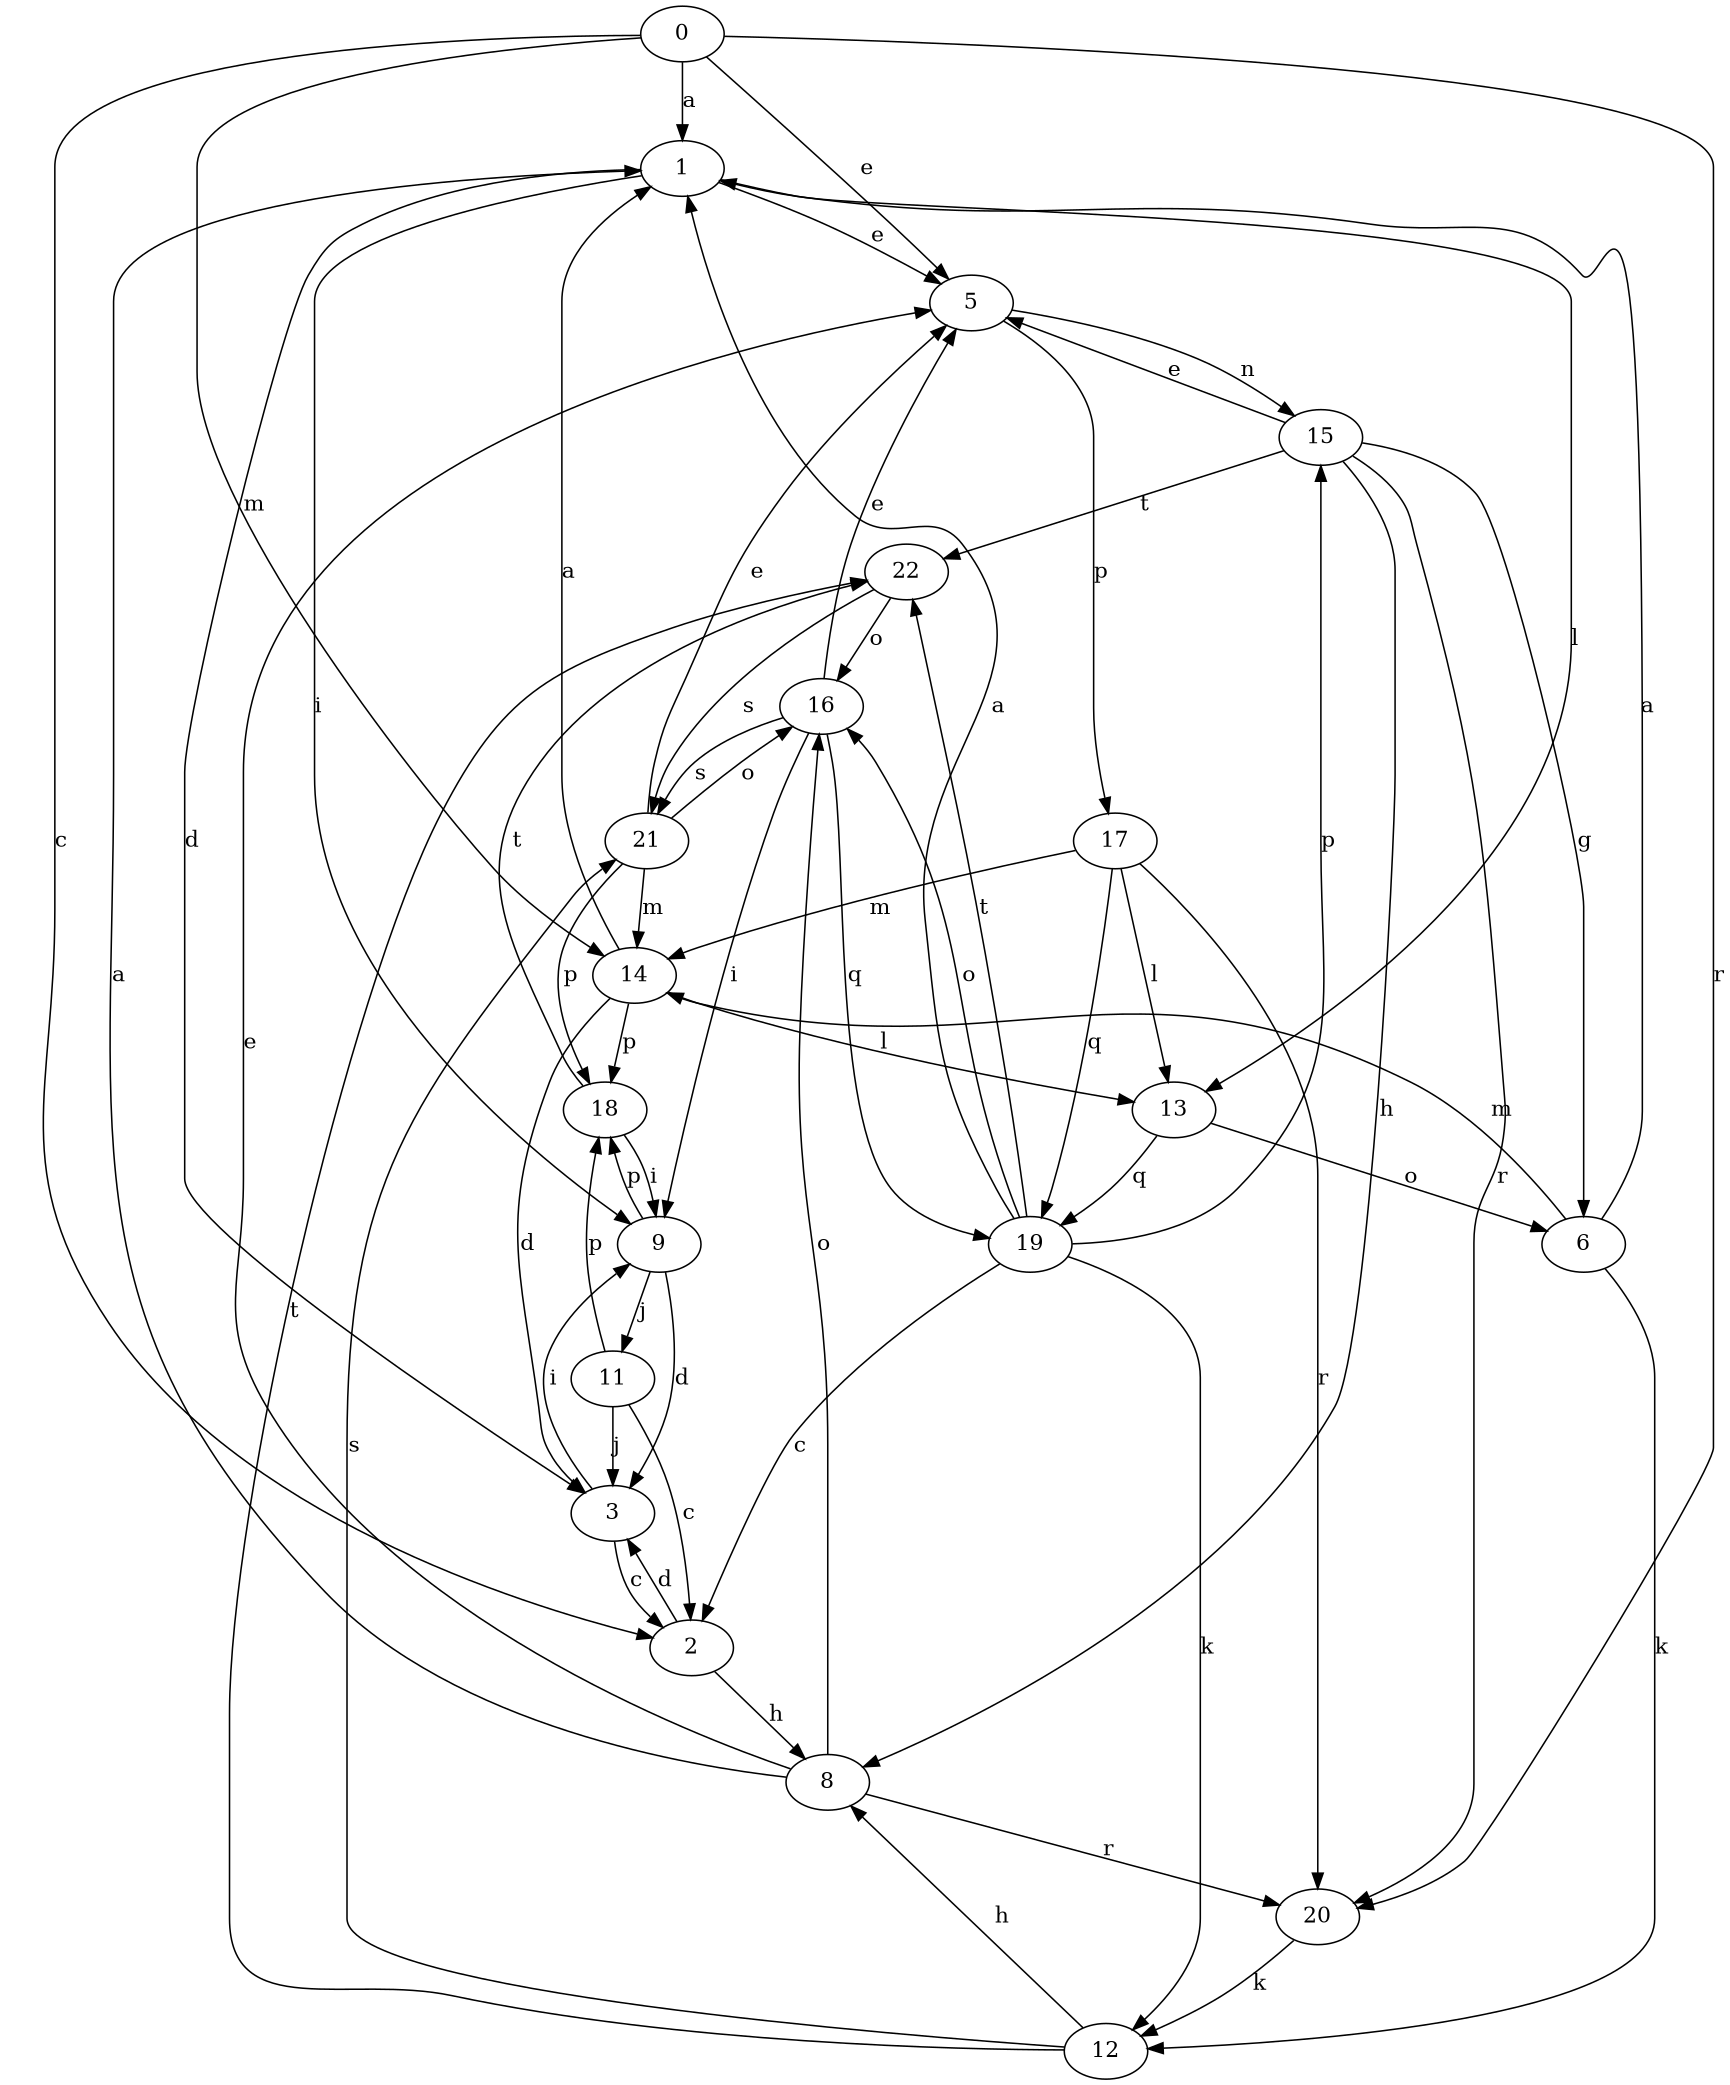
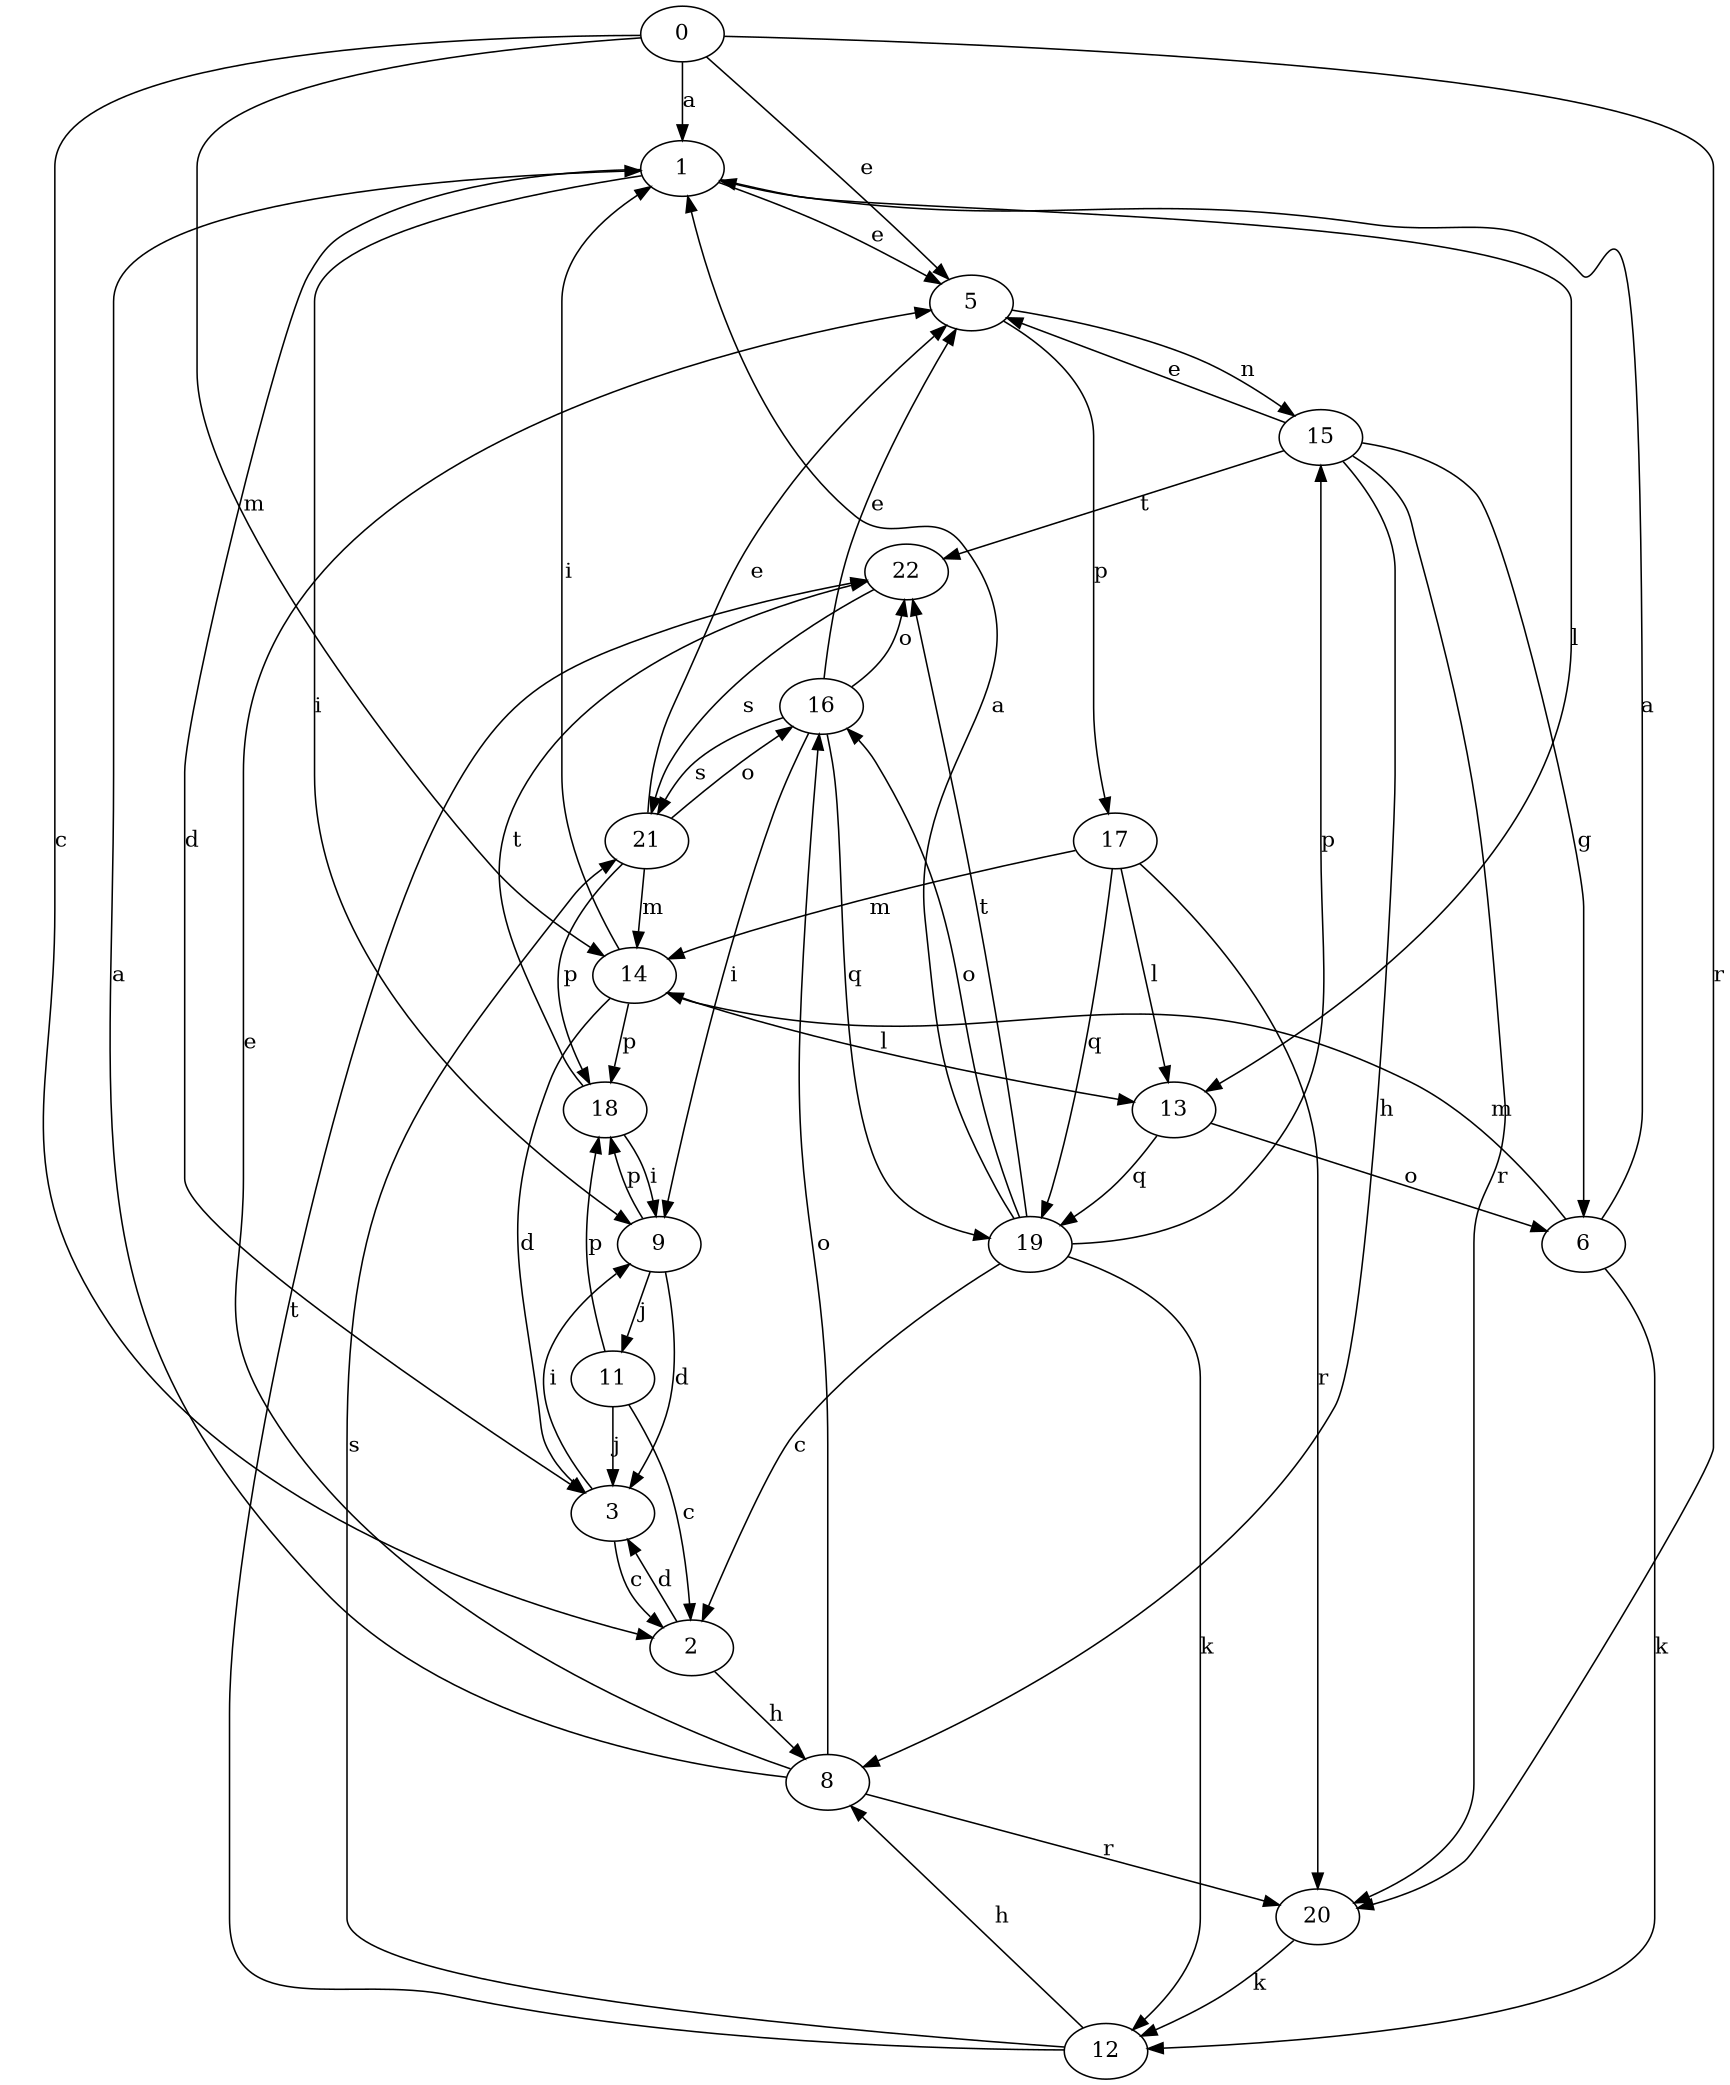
(569, 572) -> (569, 572)
(868, 633) -> (884, 656)
